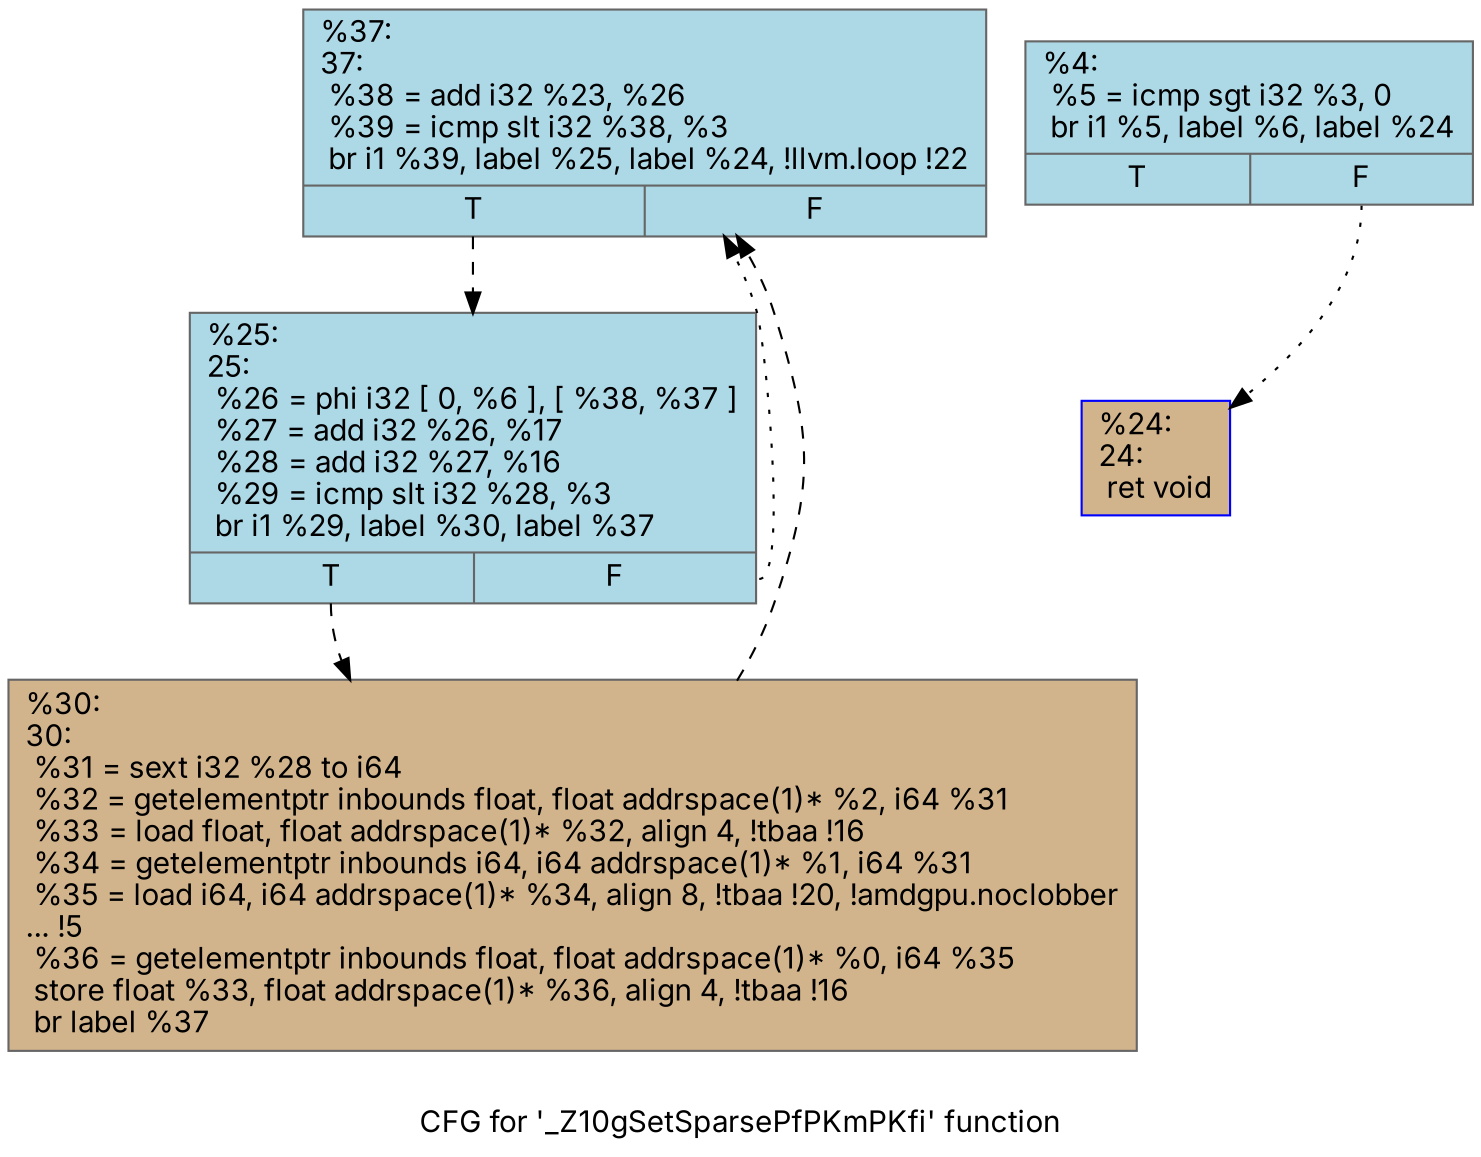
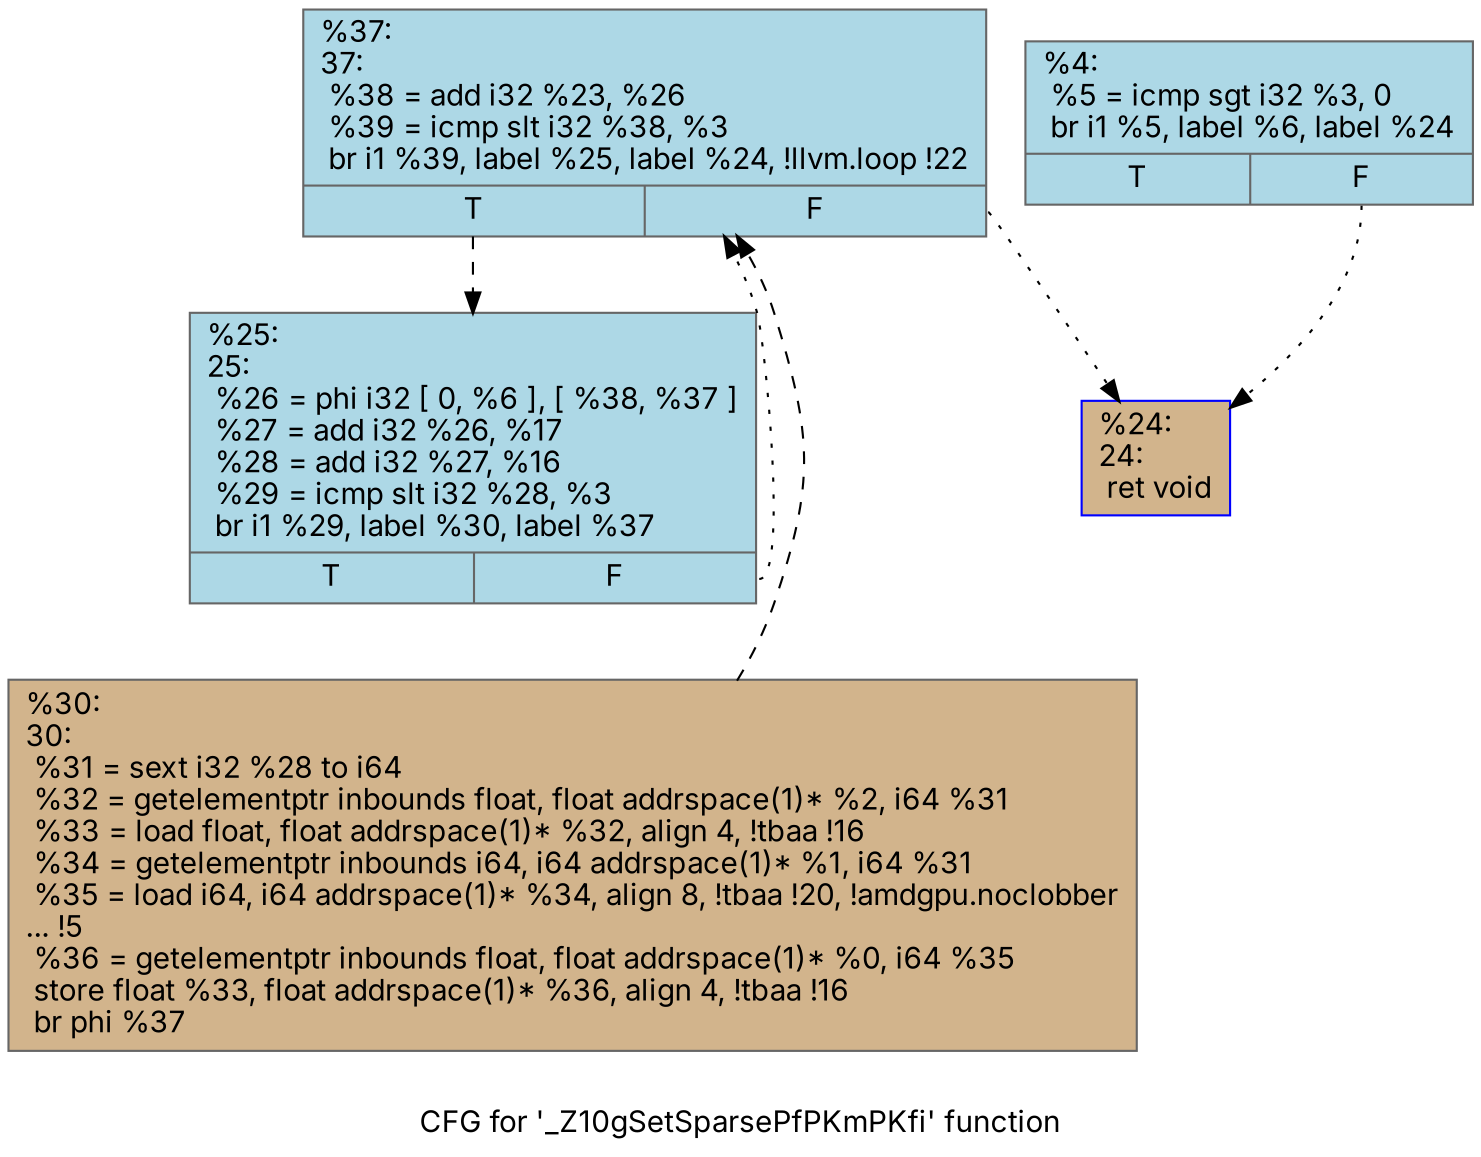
none -> (1049, 298)
(334, 632) -> none
(119, 1023) -> (106, 1023)
